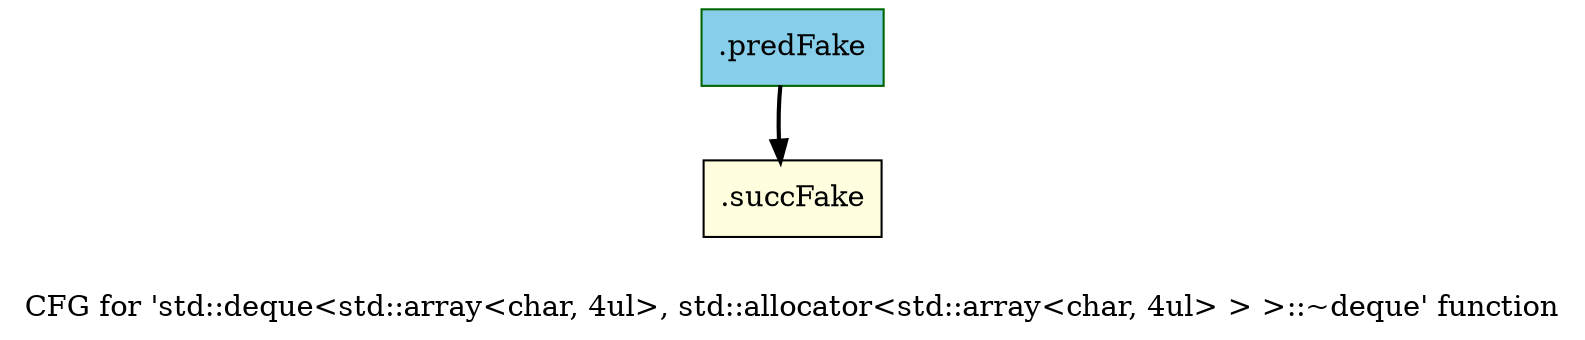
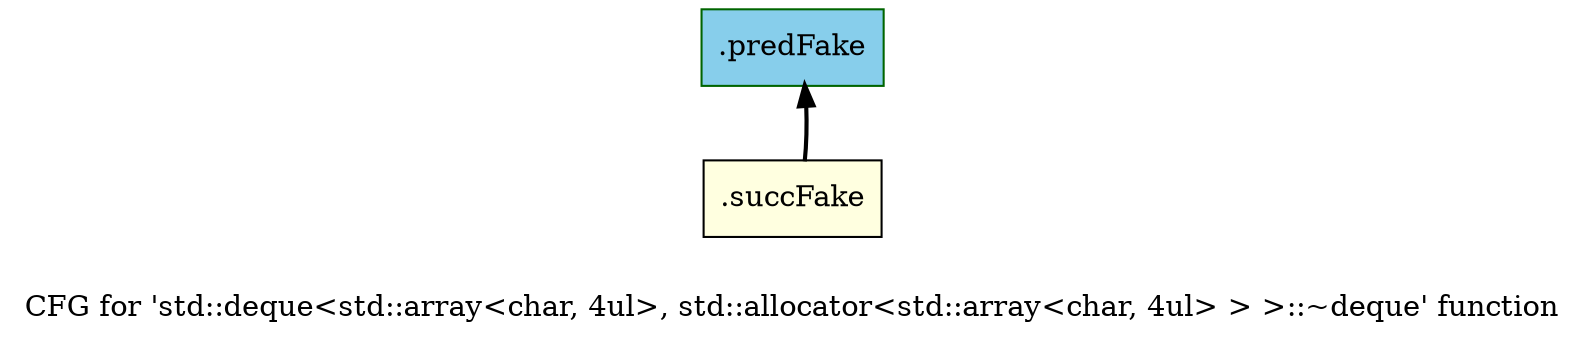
(779, 113) -> (806, 134)
